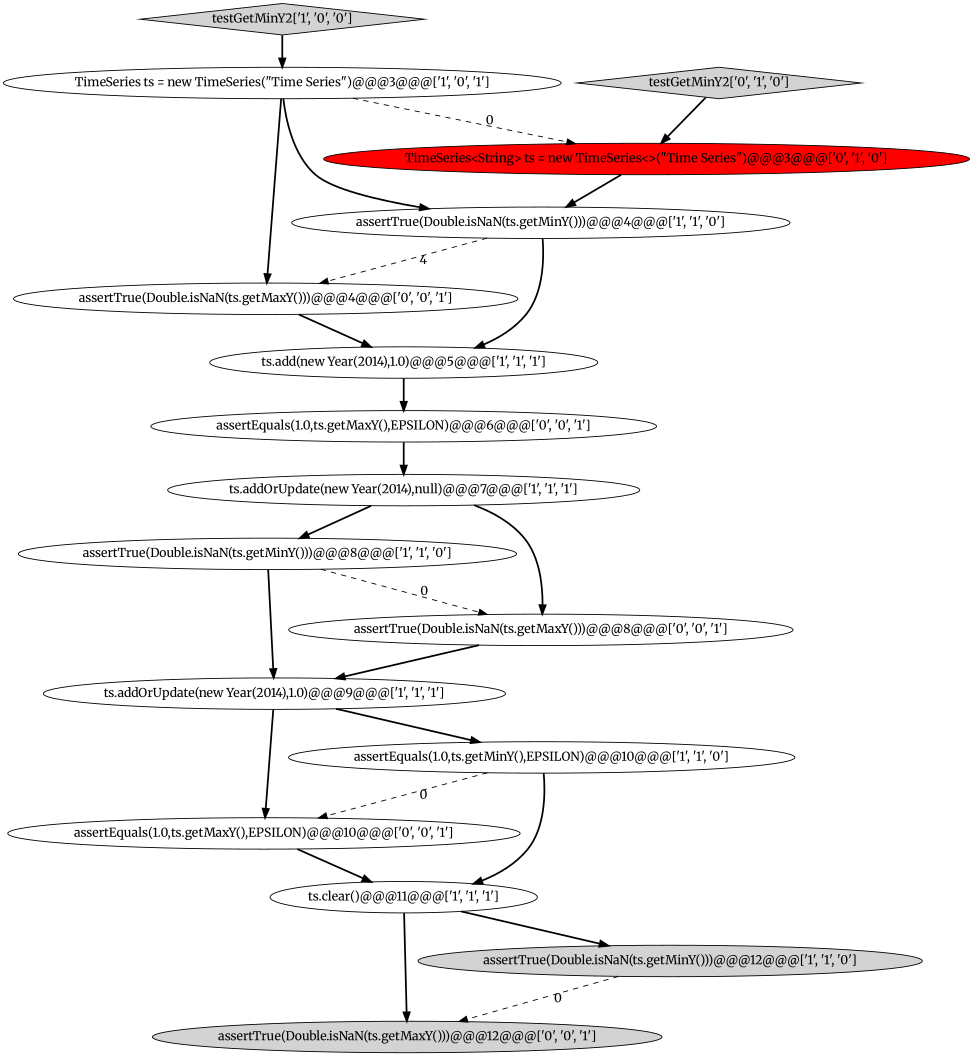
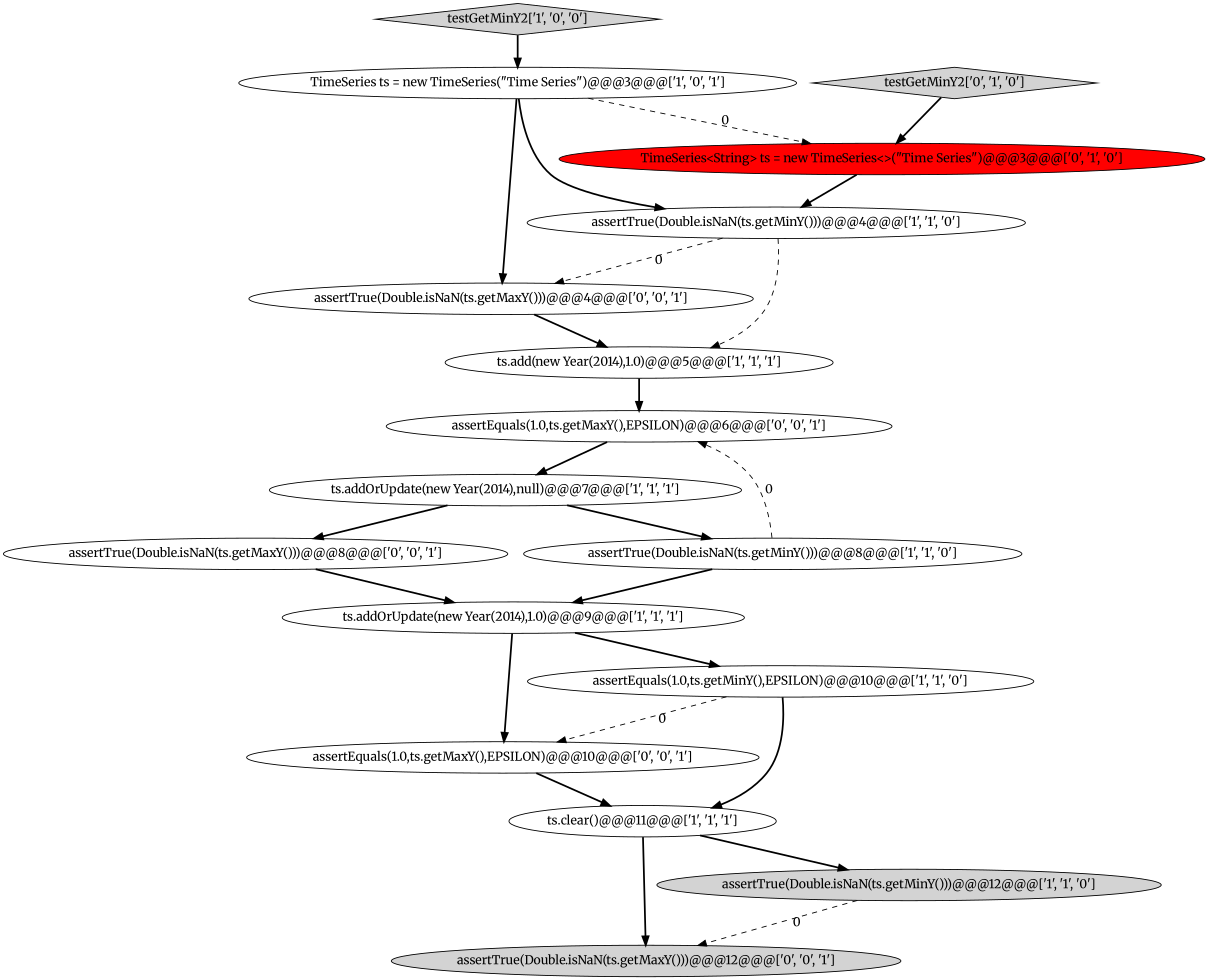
(423, 261) -> (659, 261)
(533, 303) -> (768, 303)
(400, 591) -> (754, 481)
